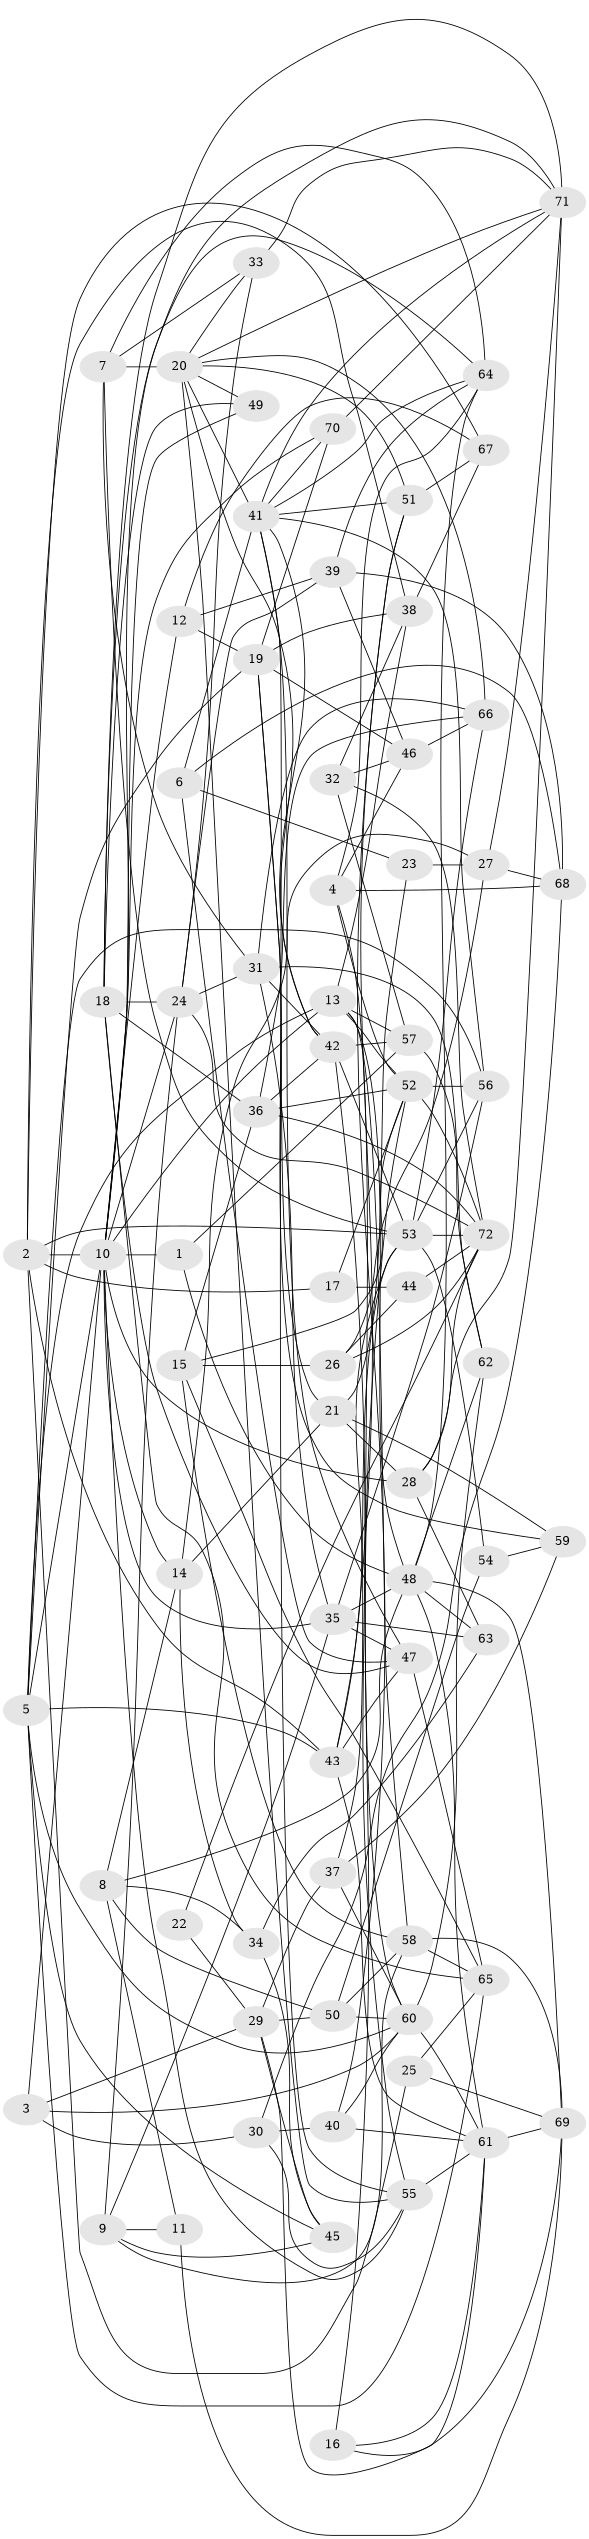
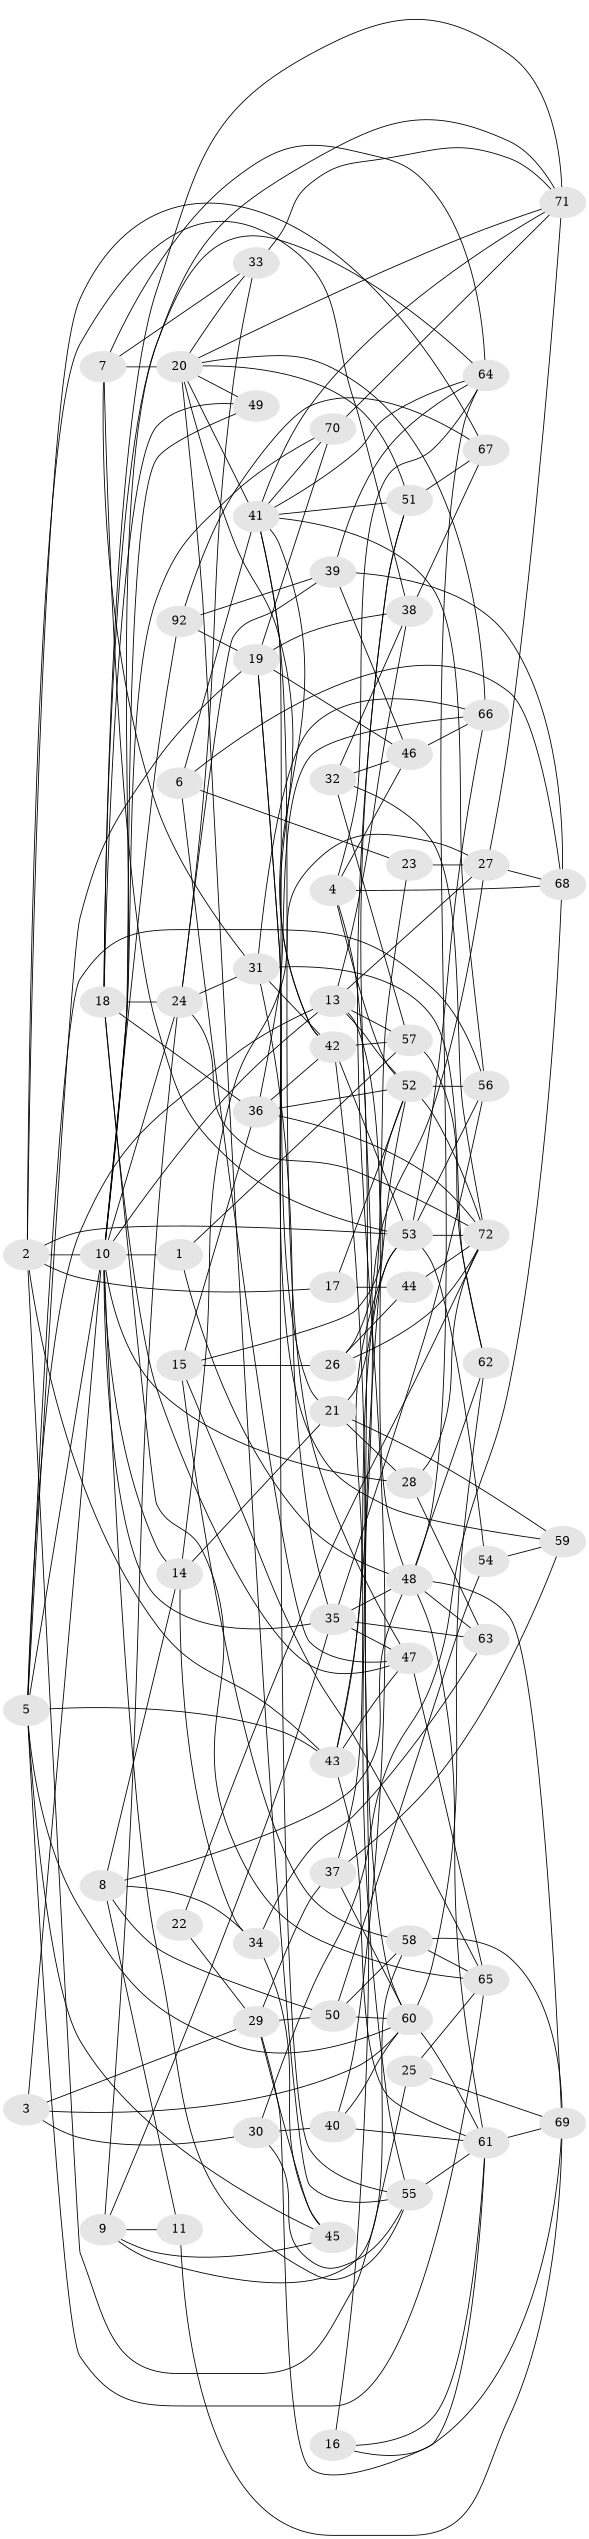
(180, 621) -> (180, 621)
(535, 854) -> none
(382, 1468) -> (410, 933)
